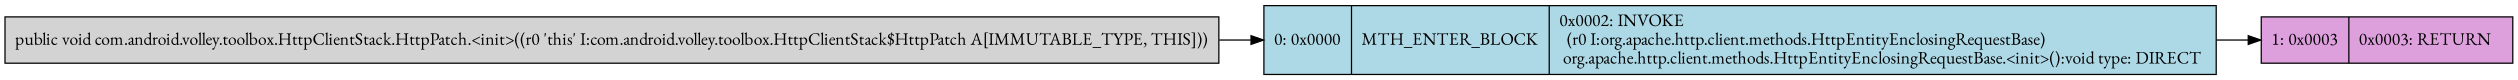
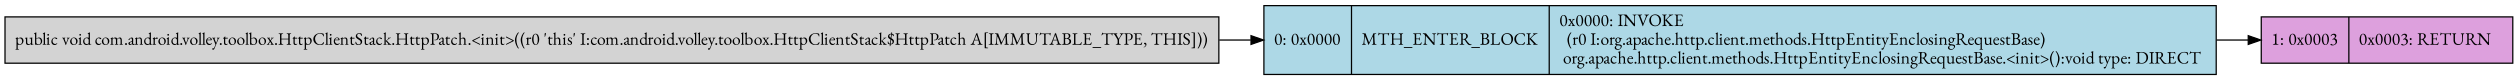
(1626, 21) -> (1626, 21)
